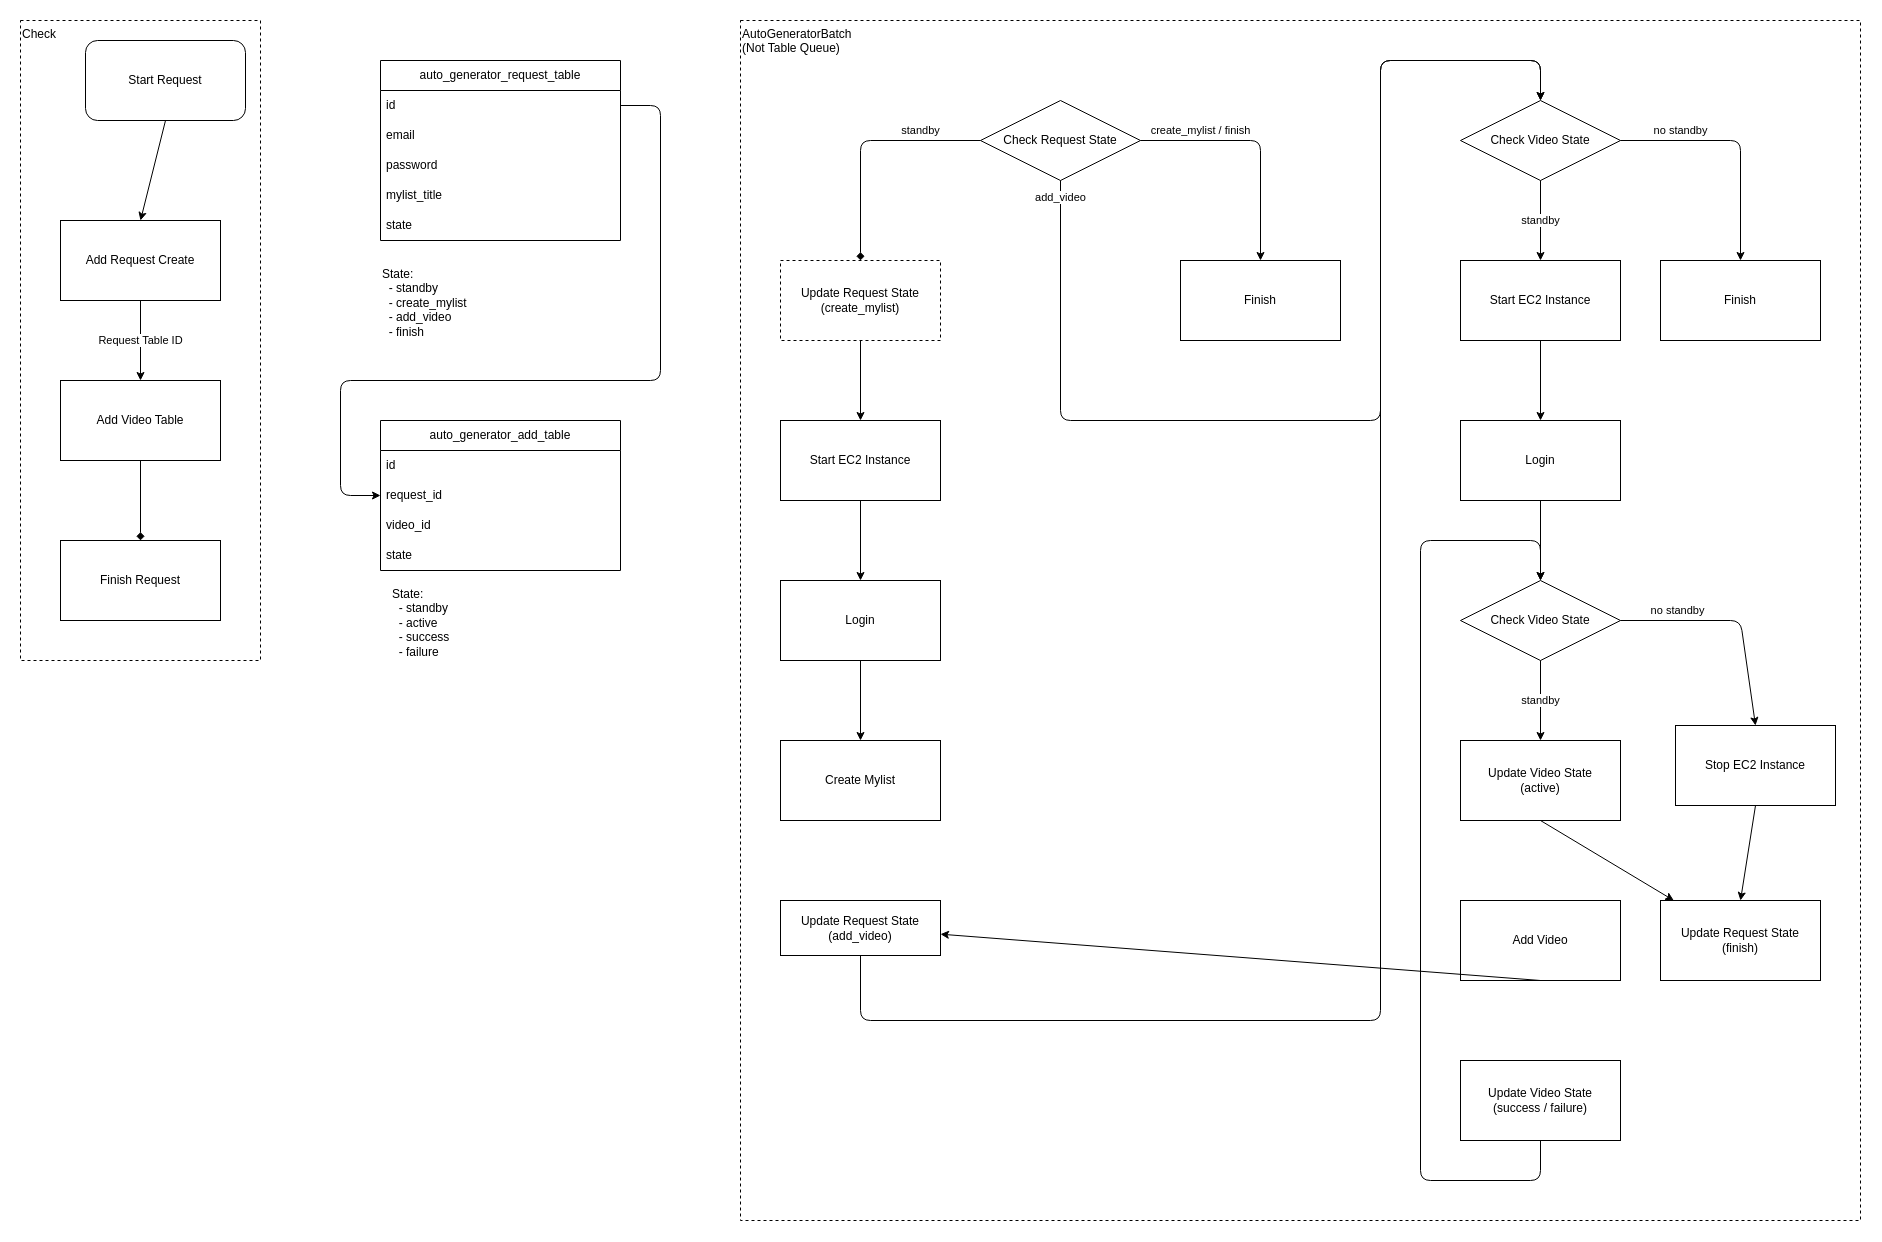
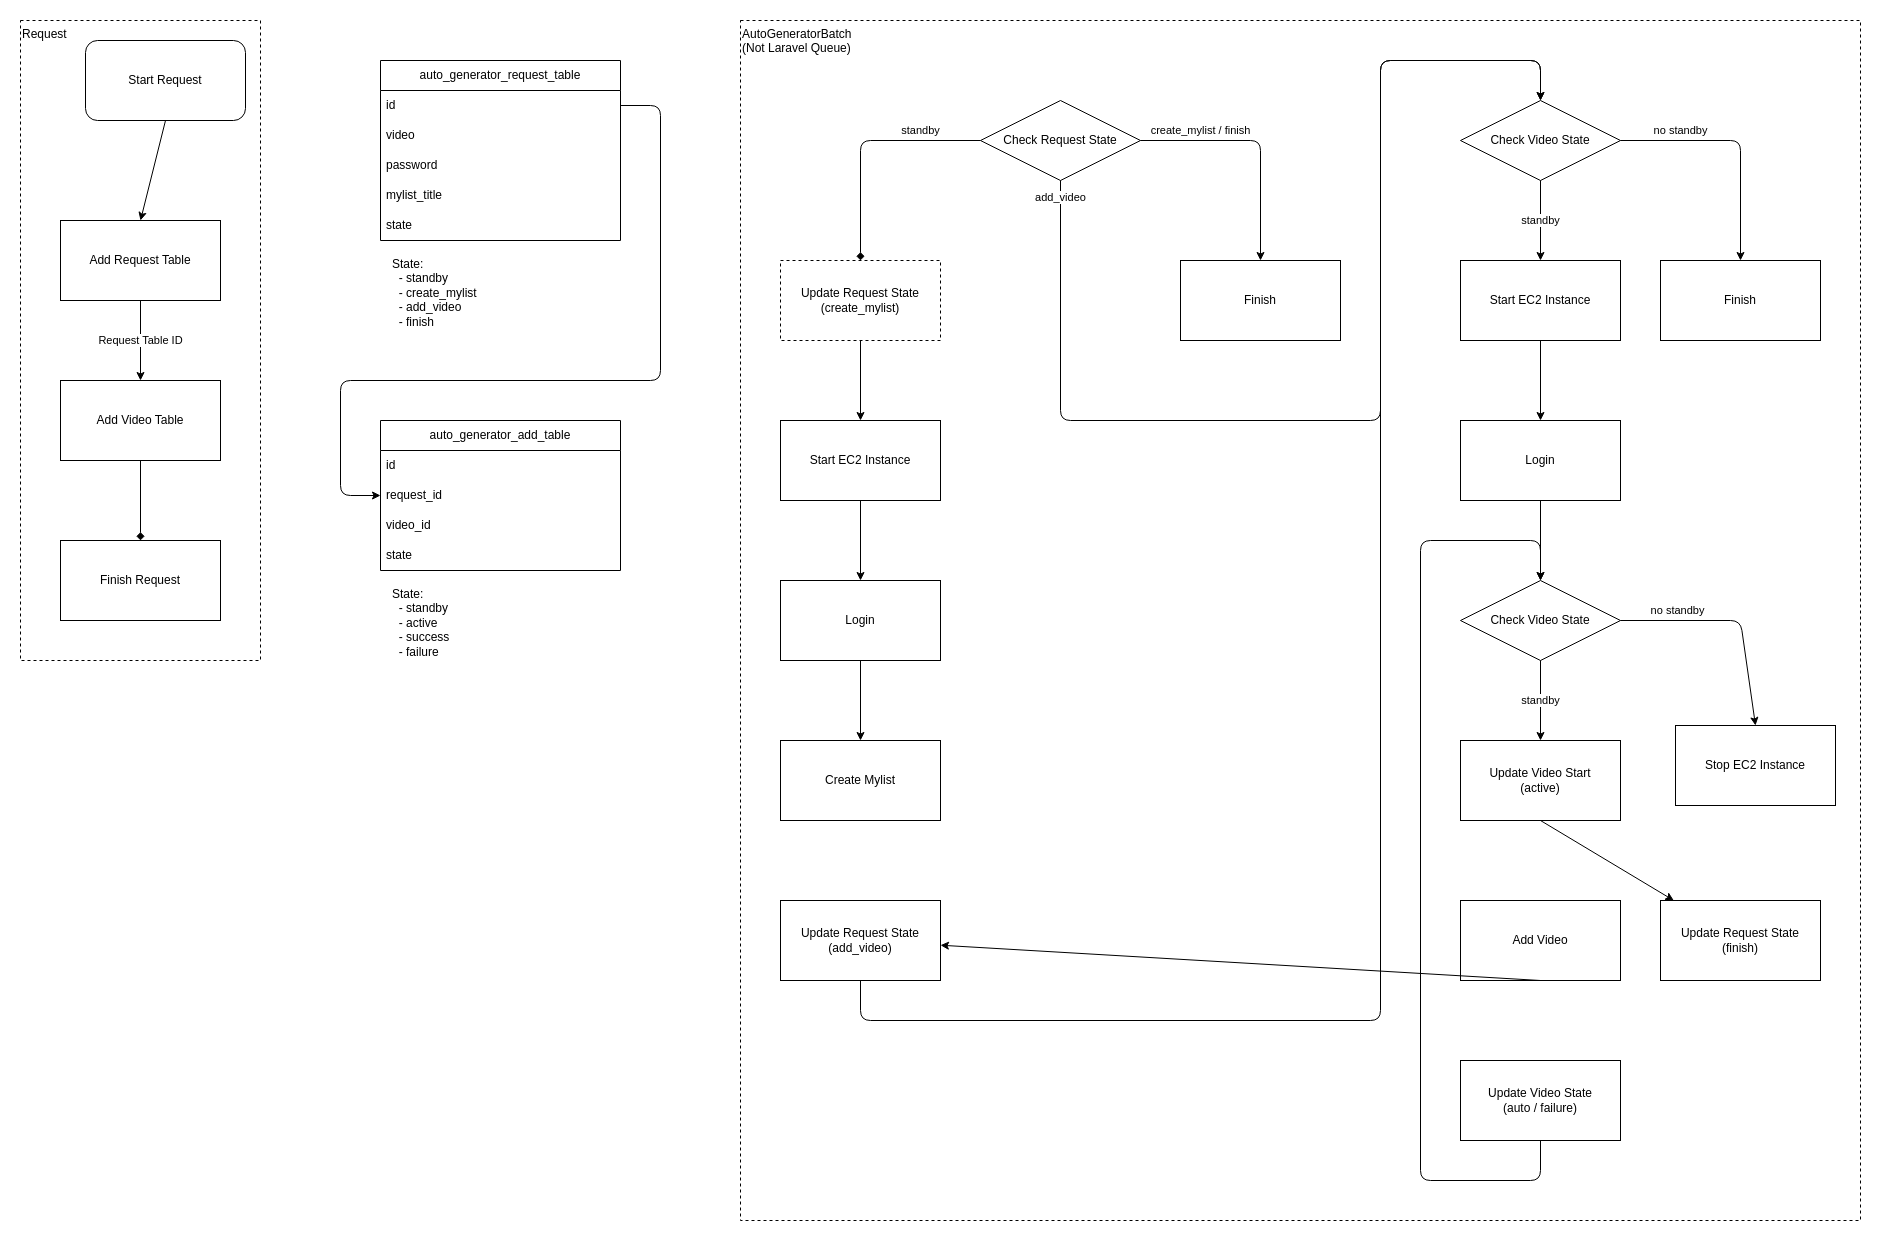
(39, 35) -> (46, 35)
(803, 42) -> (803, 42)
(400, 136) -> (402, 136)
(141, 261) -> (141, 261)
(431, 306) -> (441, 296)
(1541, 781) -> (1541, 781)
(1749, 849) -> none
(861, 928) -> (861, 941)
(1541, 1101) -> (1541, 1101)
